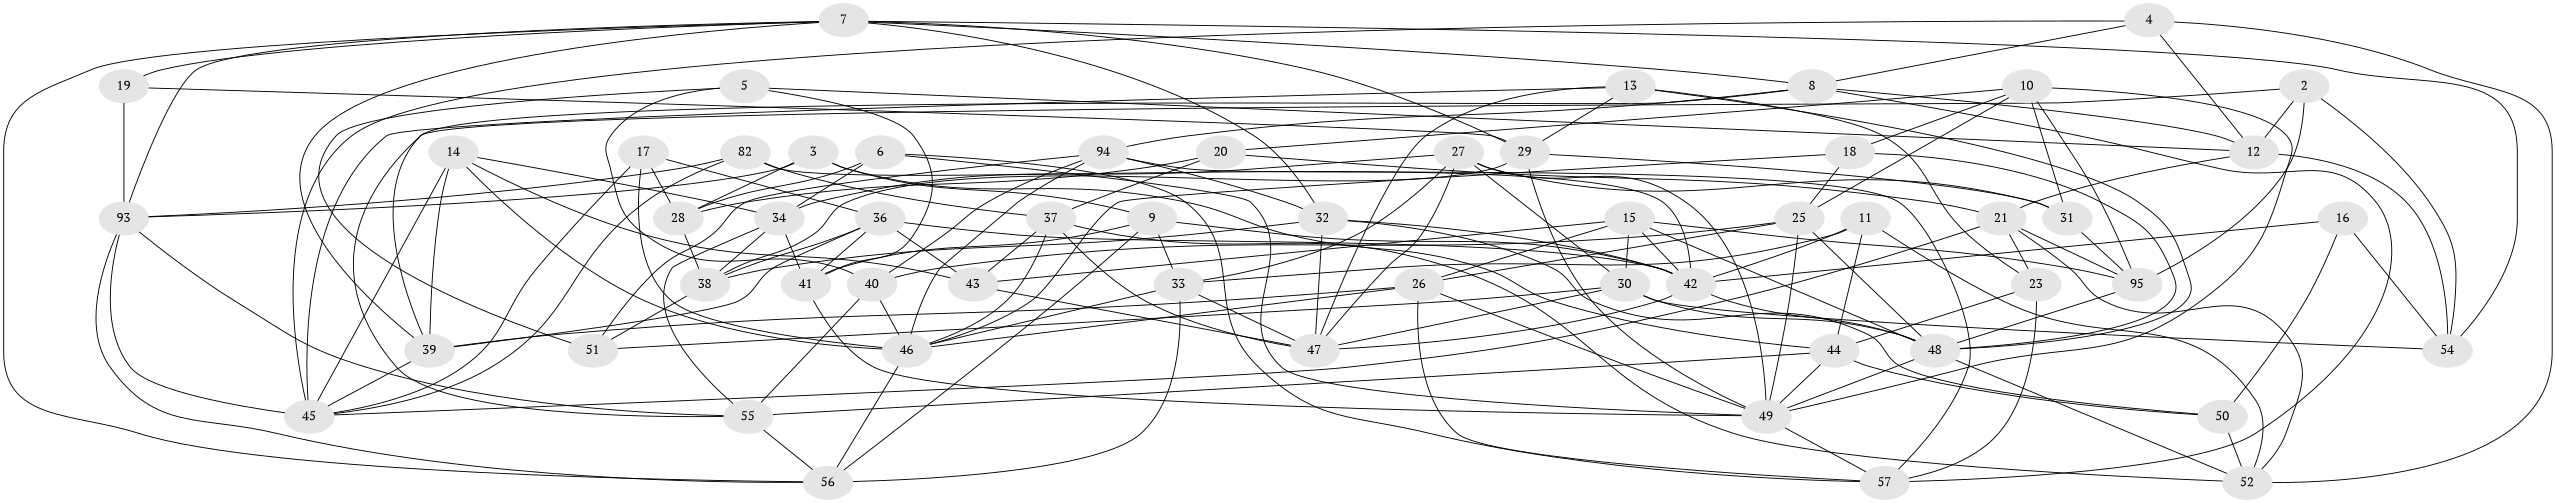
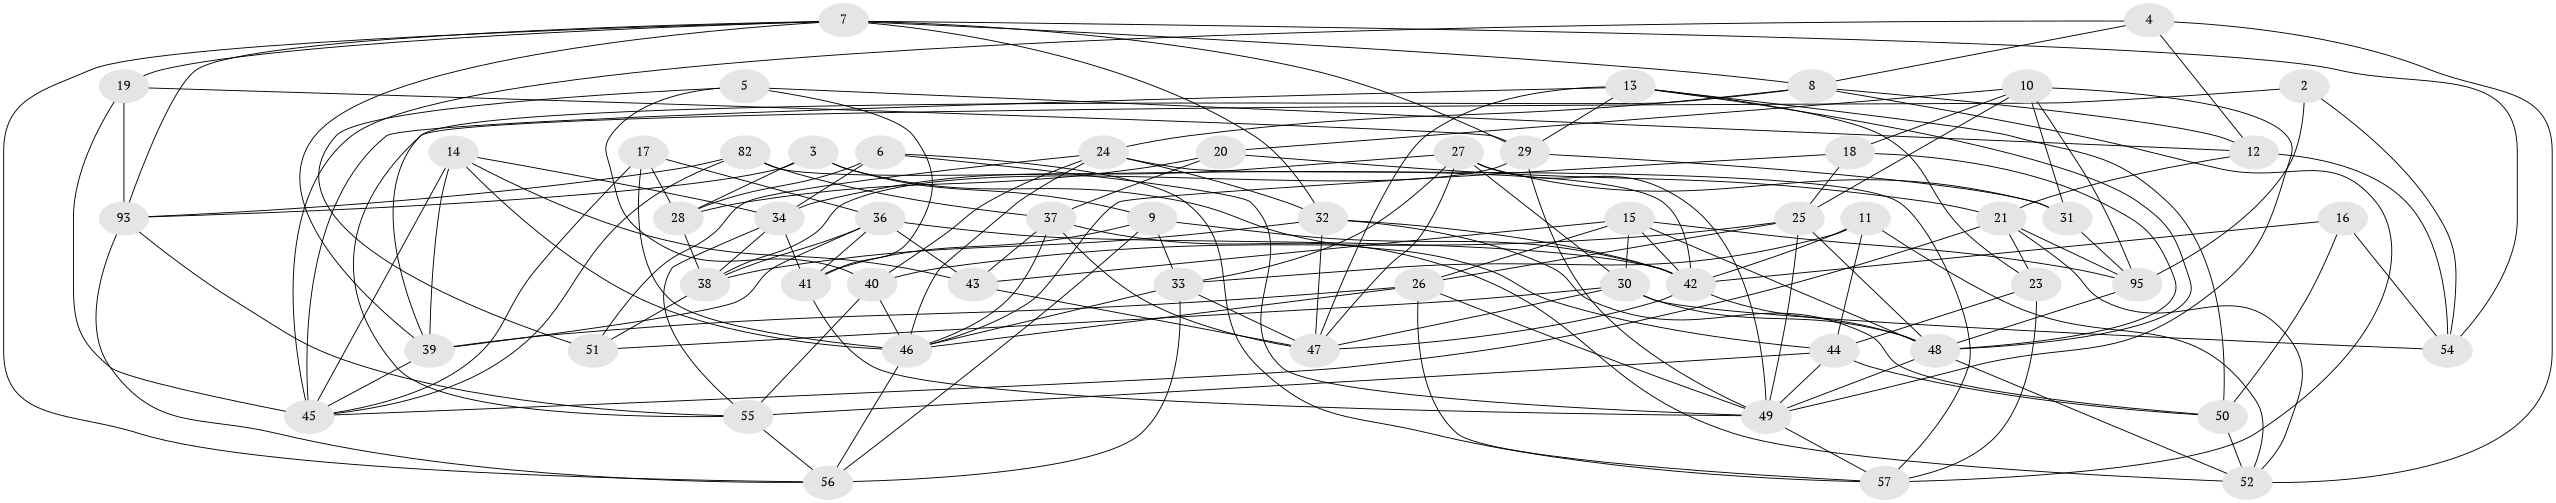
(2279, 119) -> none
none -> (2005, 135)
(1104, 152) -> (1104, 152)
(140, 375) -> (79, 327)
